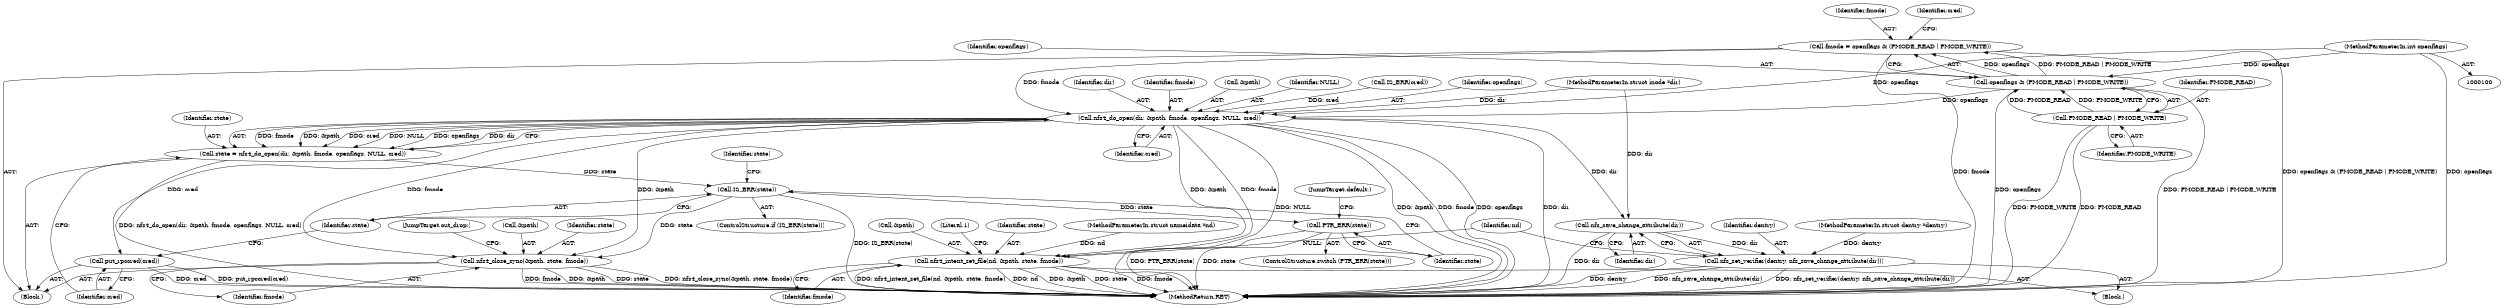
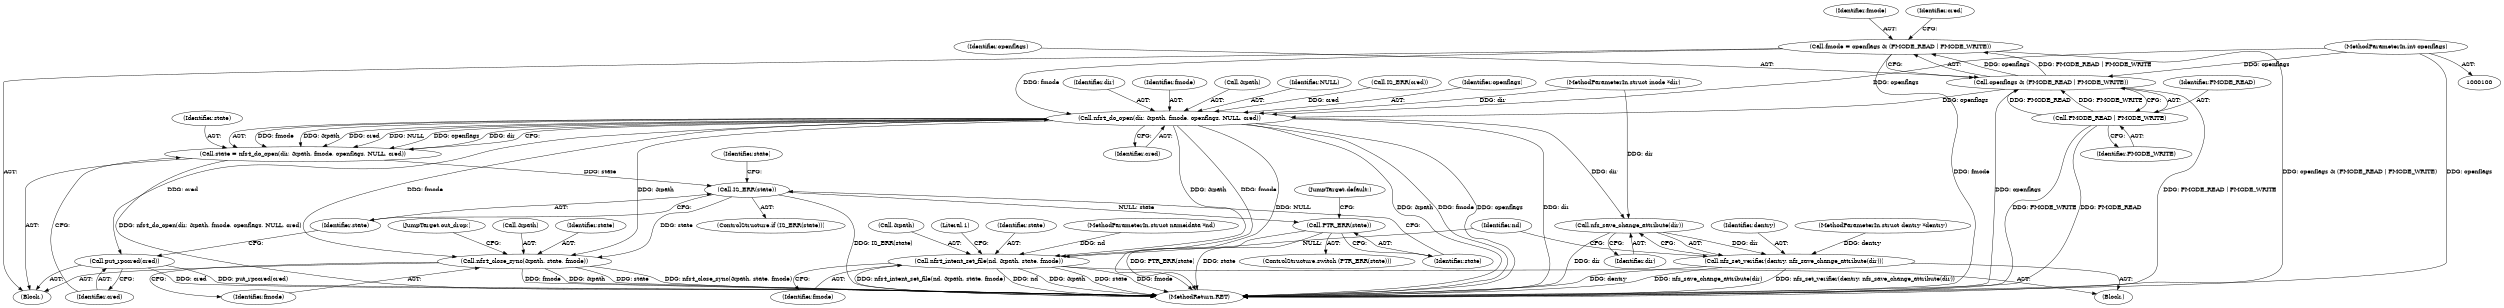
(1137, 208) -> (1137, 208)
